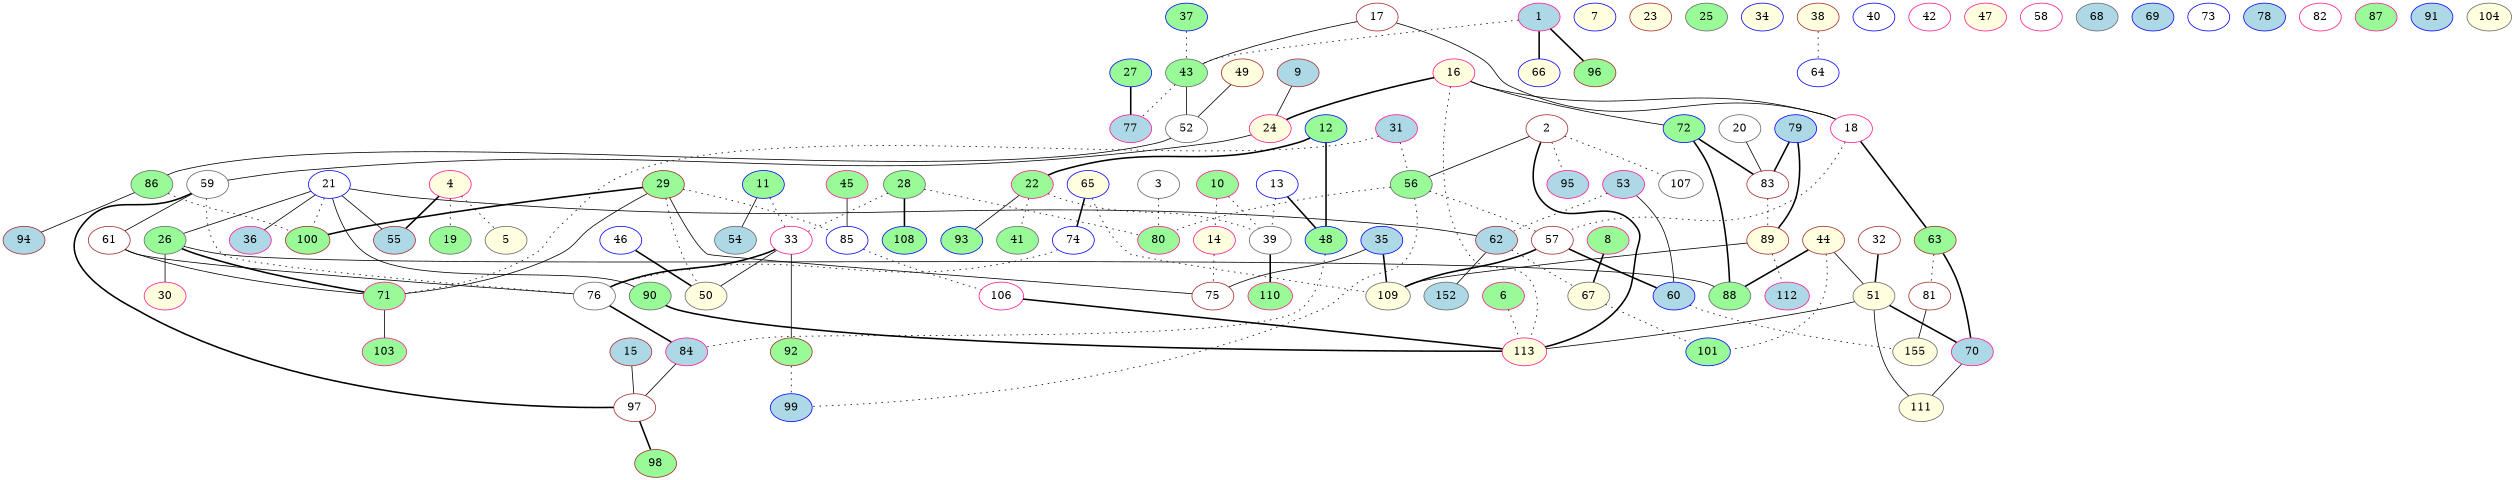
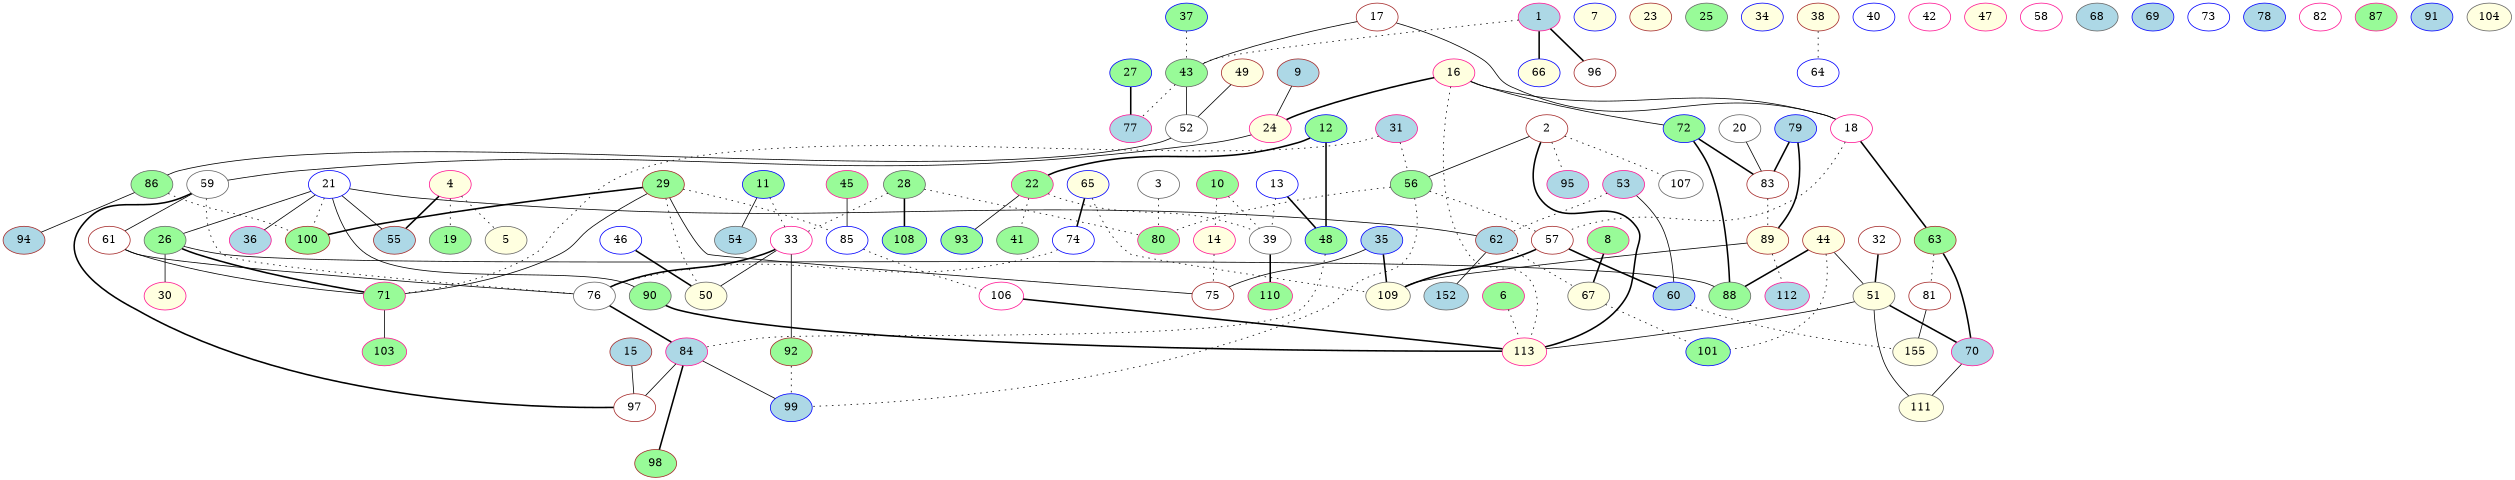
(1595, 73) -> (1595, 73)
none -> (739, 380)
(645, 435) -> (671, 408)
